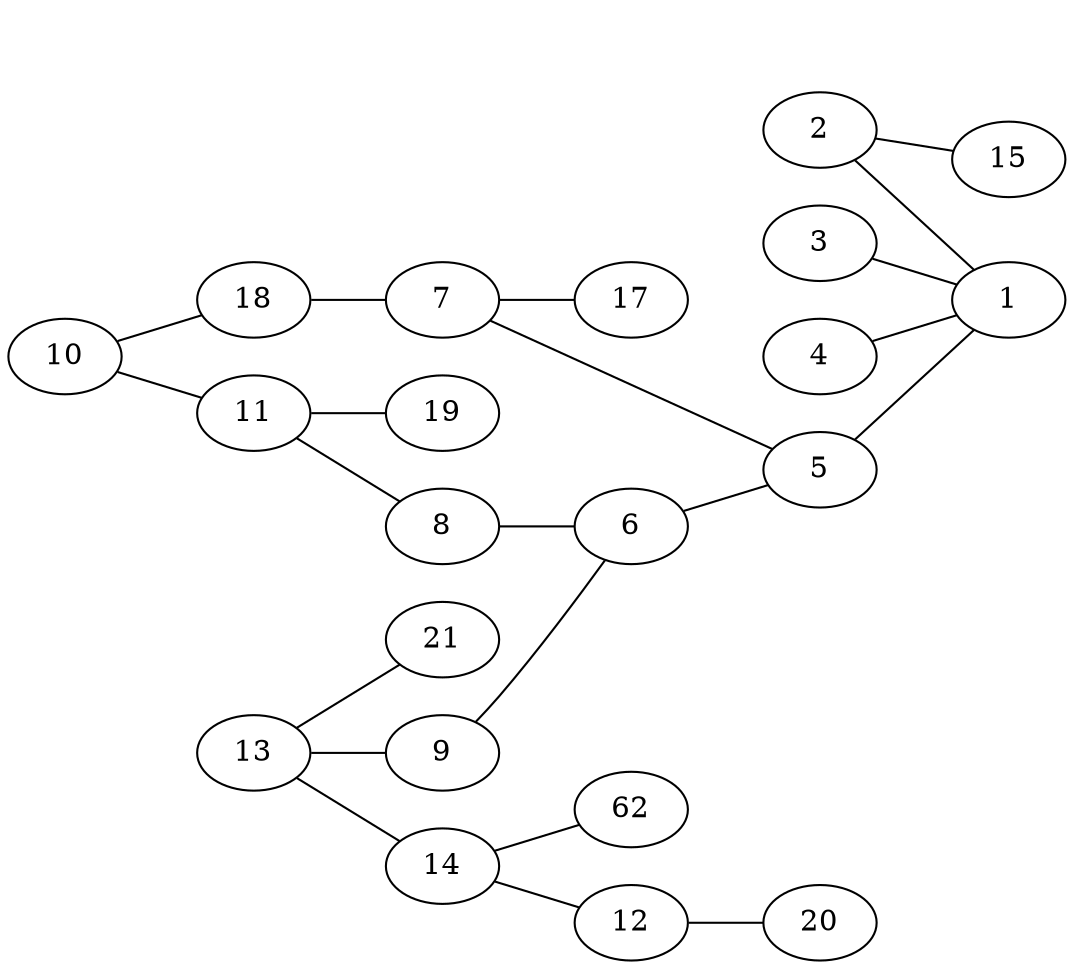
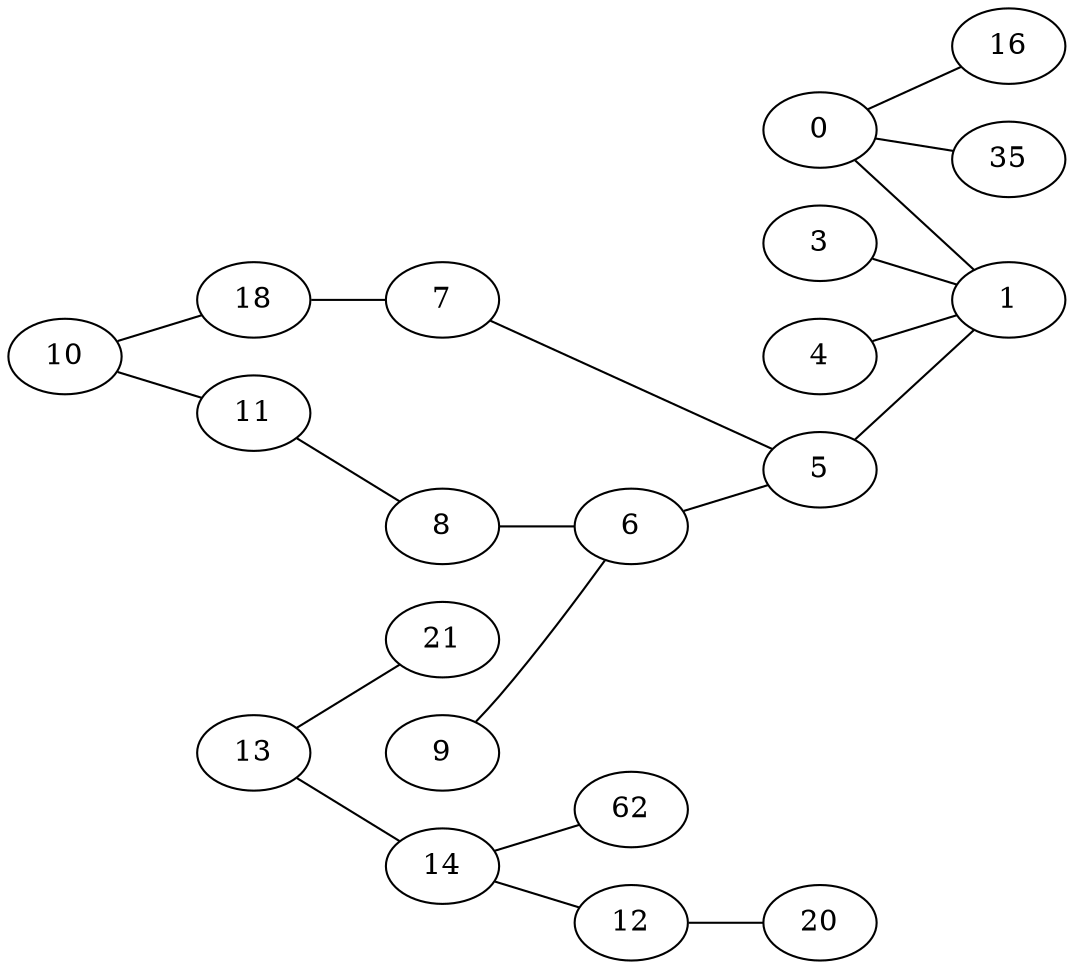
none -> (1009, 46)
(820, 130) -> (820, 130)
(1009, 159) -> (1009, 159)
(631, 300) -> none
(443, 413) -> none
(348, 753) -> none
